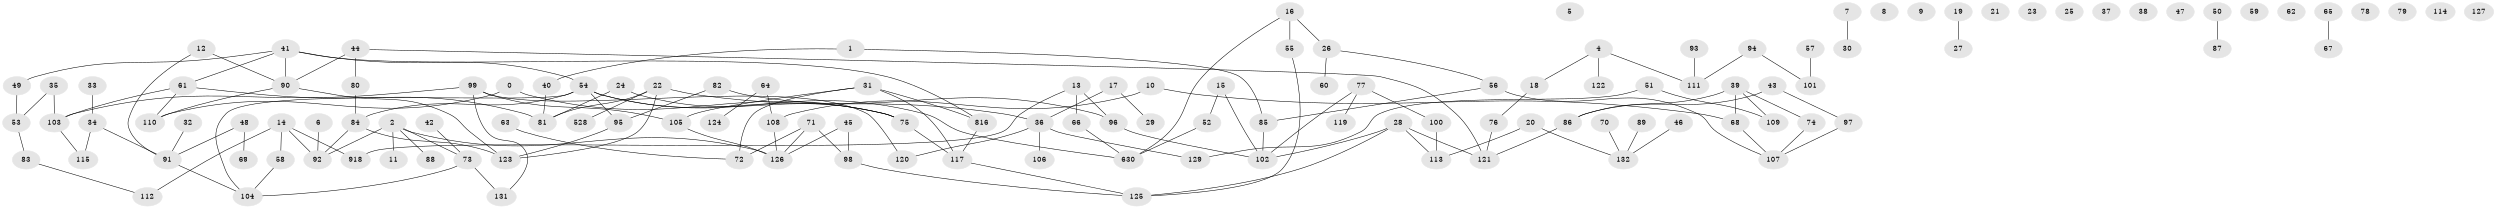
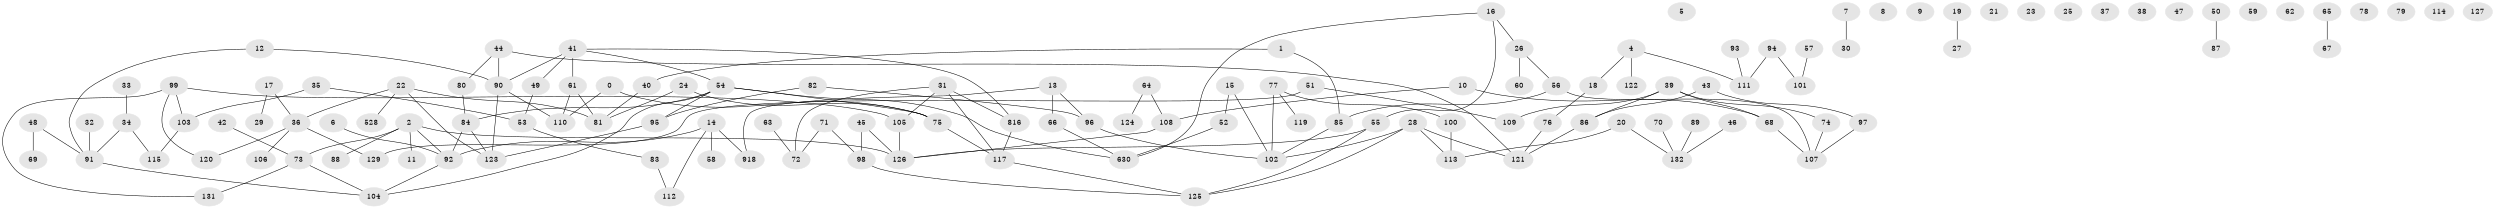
(117, 101) -> none
(794, 141) -> (1140, 147)
(264, 178) -> (412, 178)
